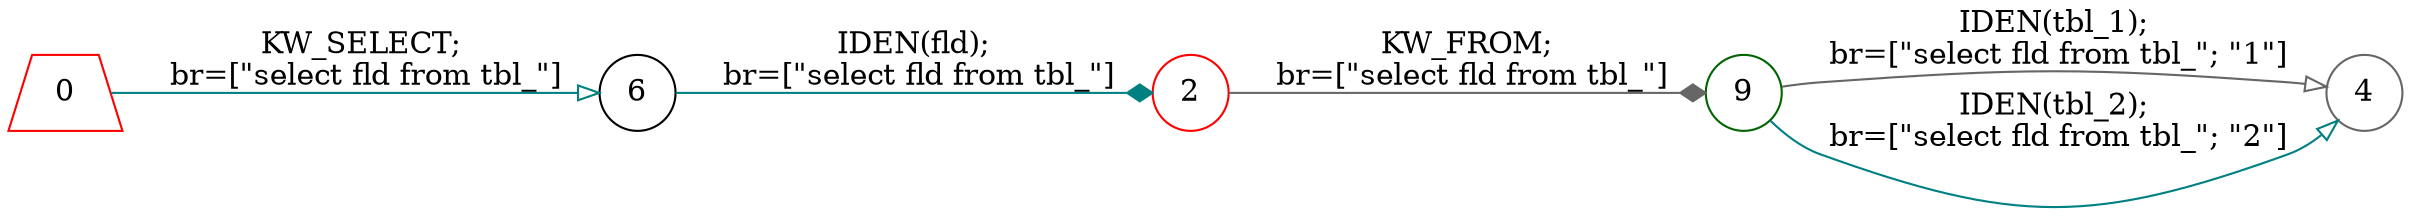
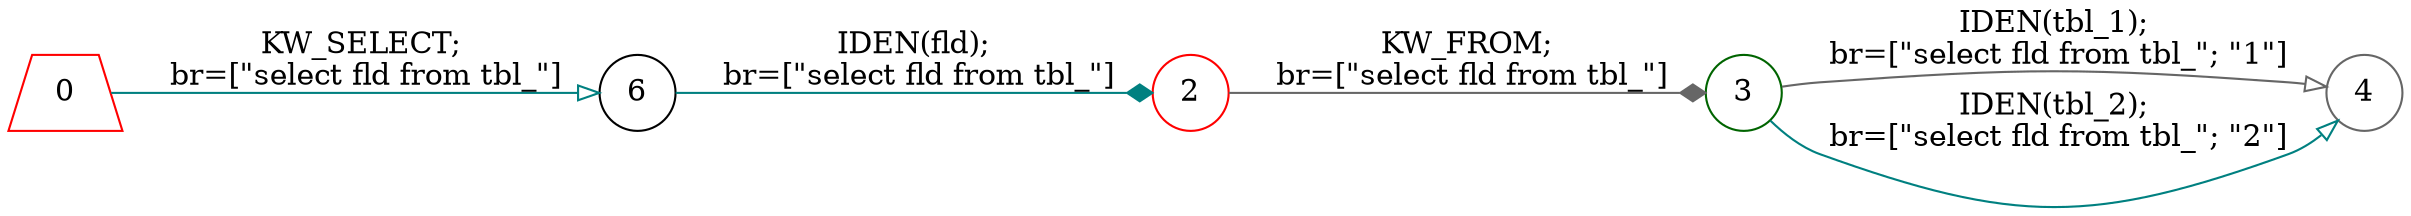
(1744, 93) -> (1744, 93)
